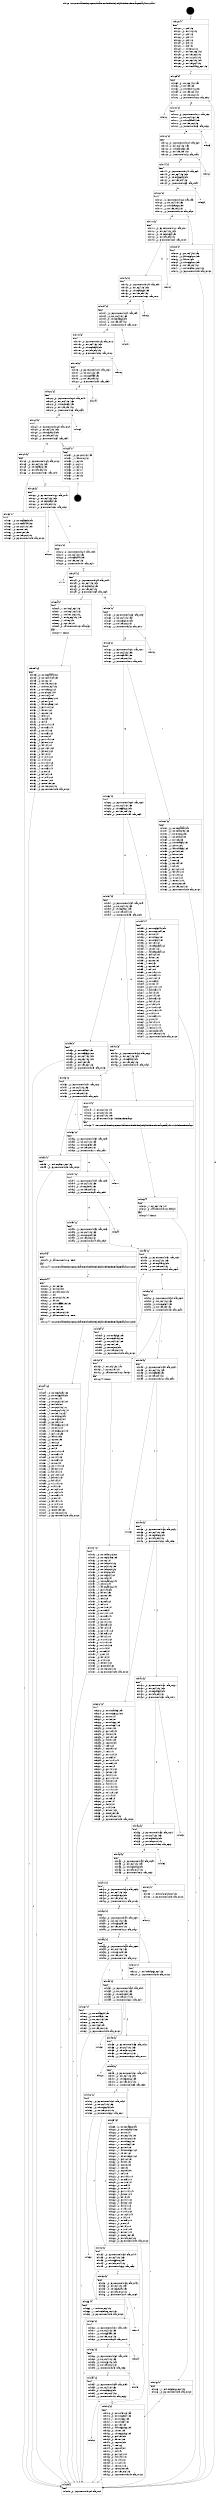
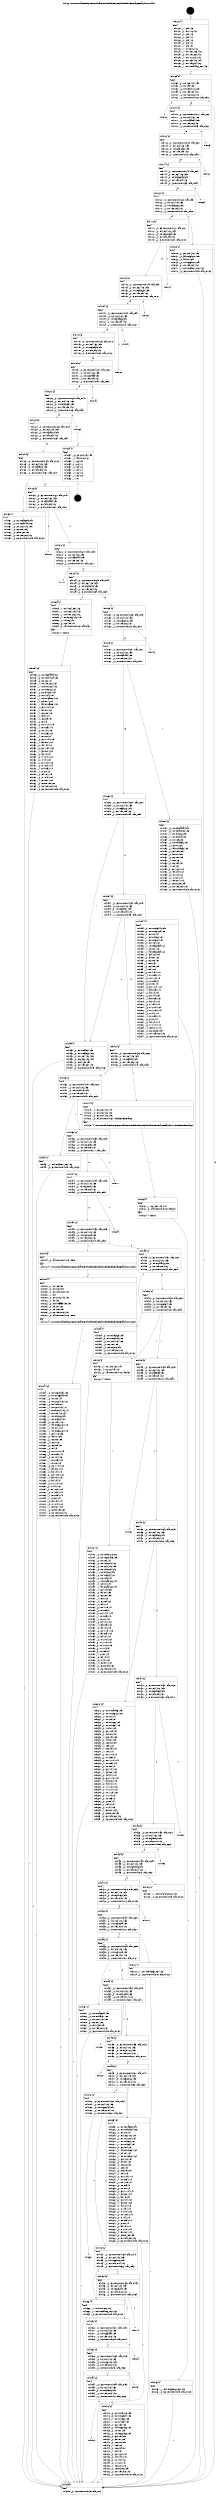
(114, 362) -> (118, 348)
(61, 443) -> (78, 439)
(140, 867) -> (90, 927)
none -> (127, 2061)
(155, 2406) -> (162, 2462)
